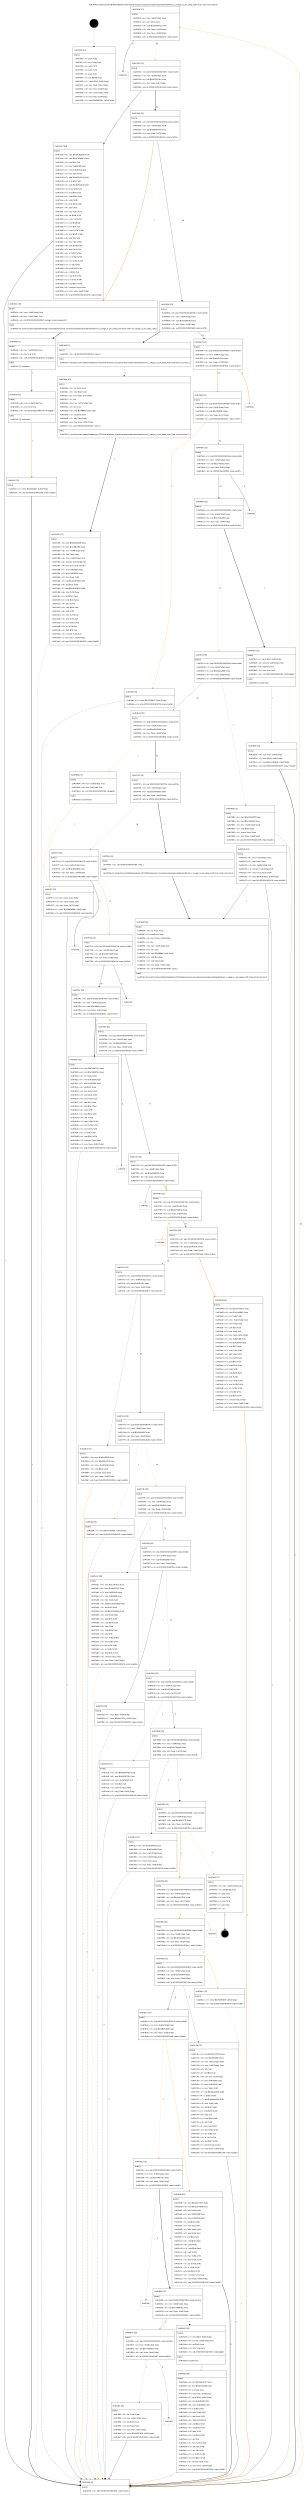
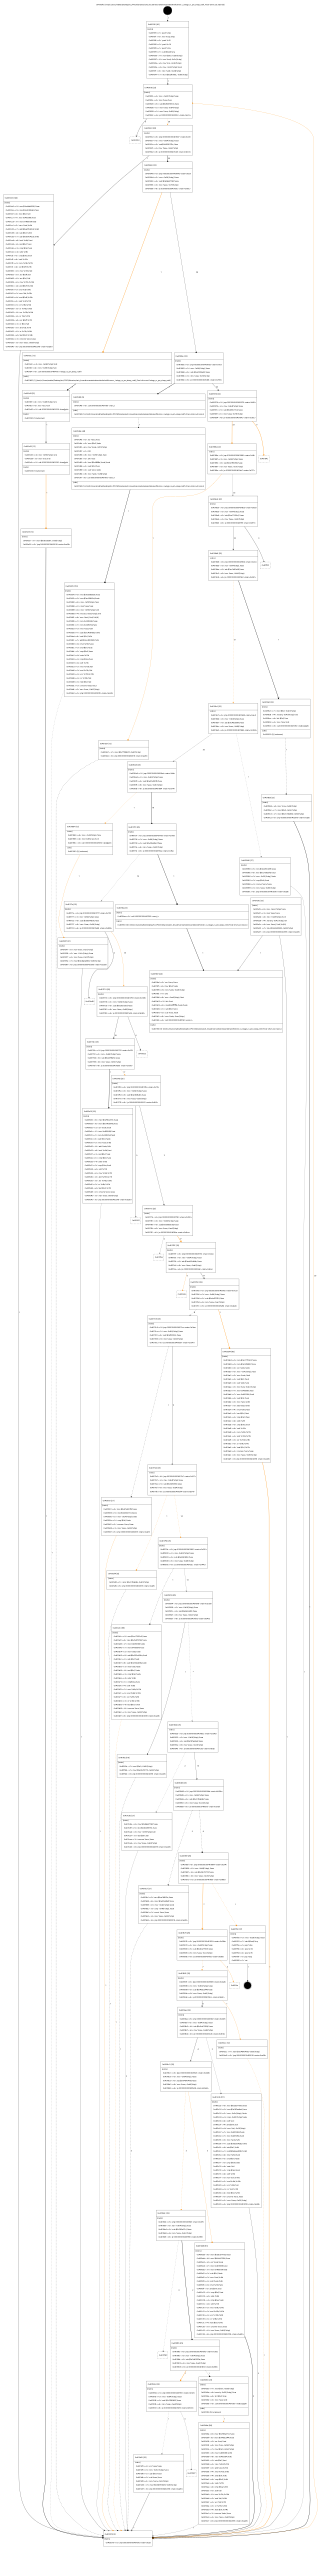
none -> (168, 81)
